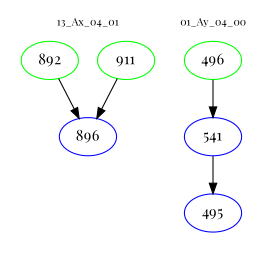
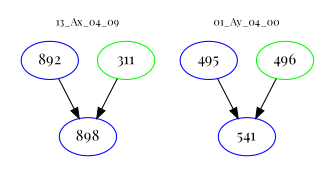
(88, 23) -> (88, 23)
(50, 60) -> (50, 60)
(126, 60) -> (126, 60)
(88, 137) -> (88, 137)
(213, 170) -> (225, 94)
